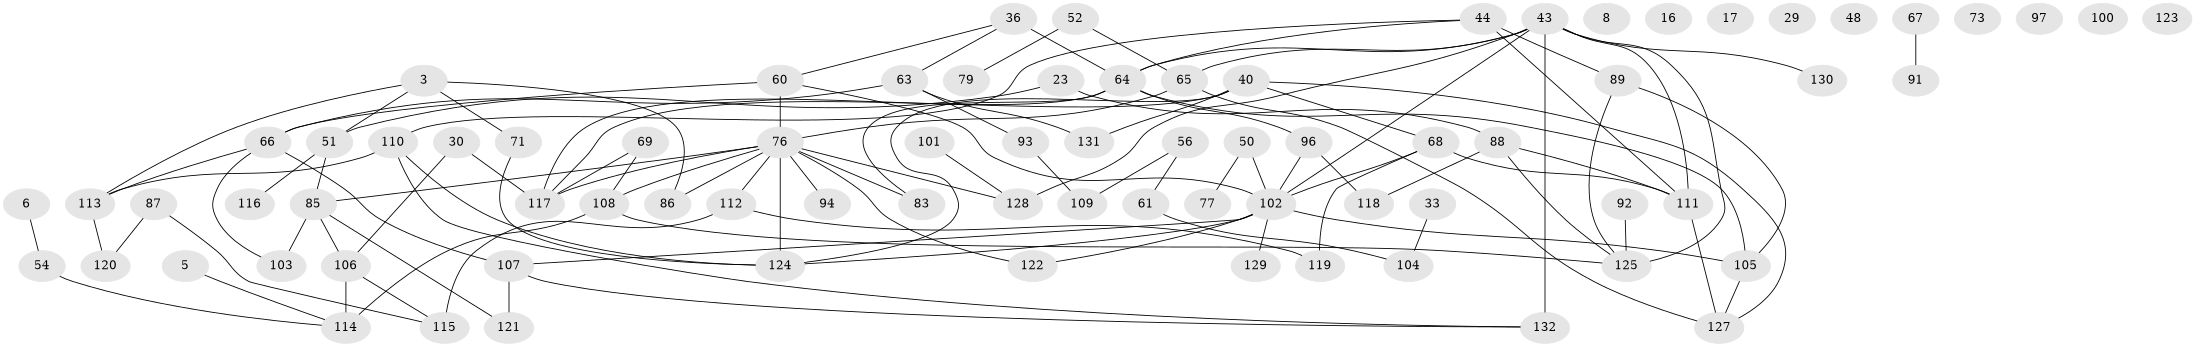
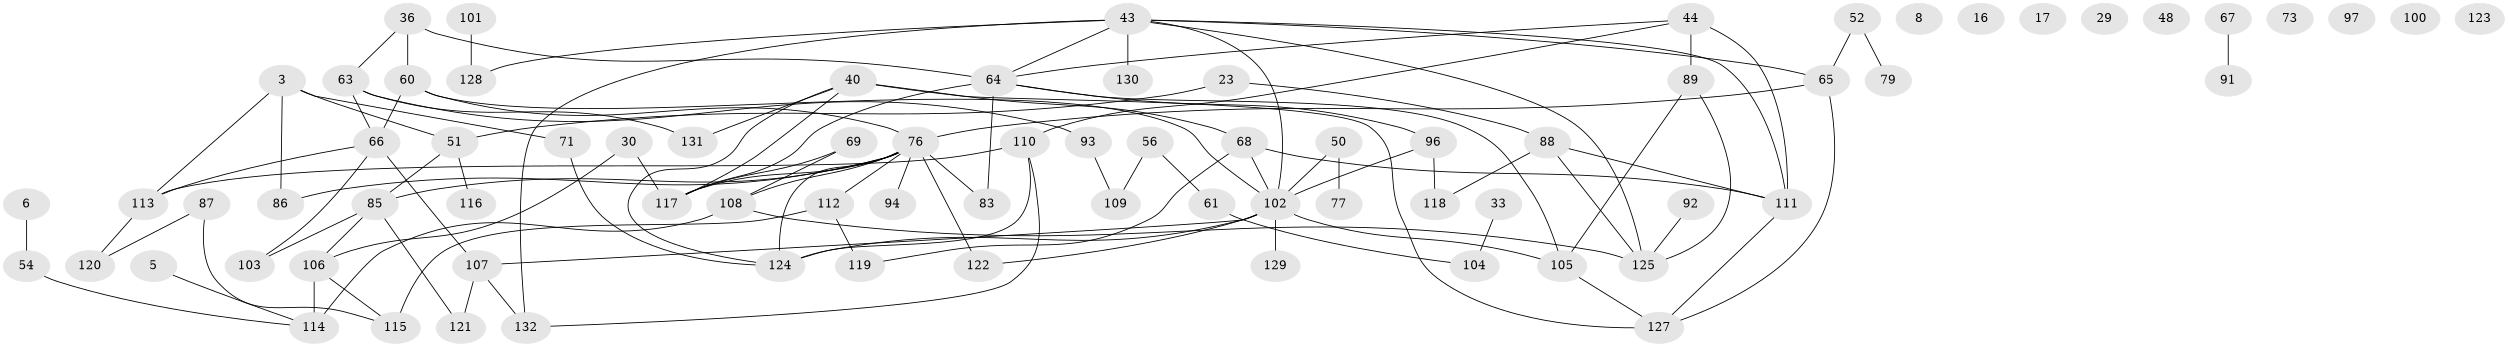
(899, 173) -> none
